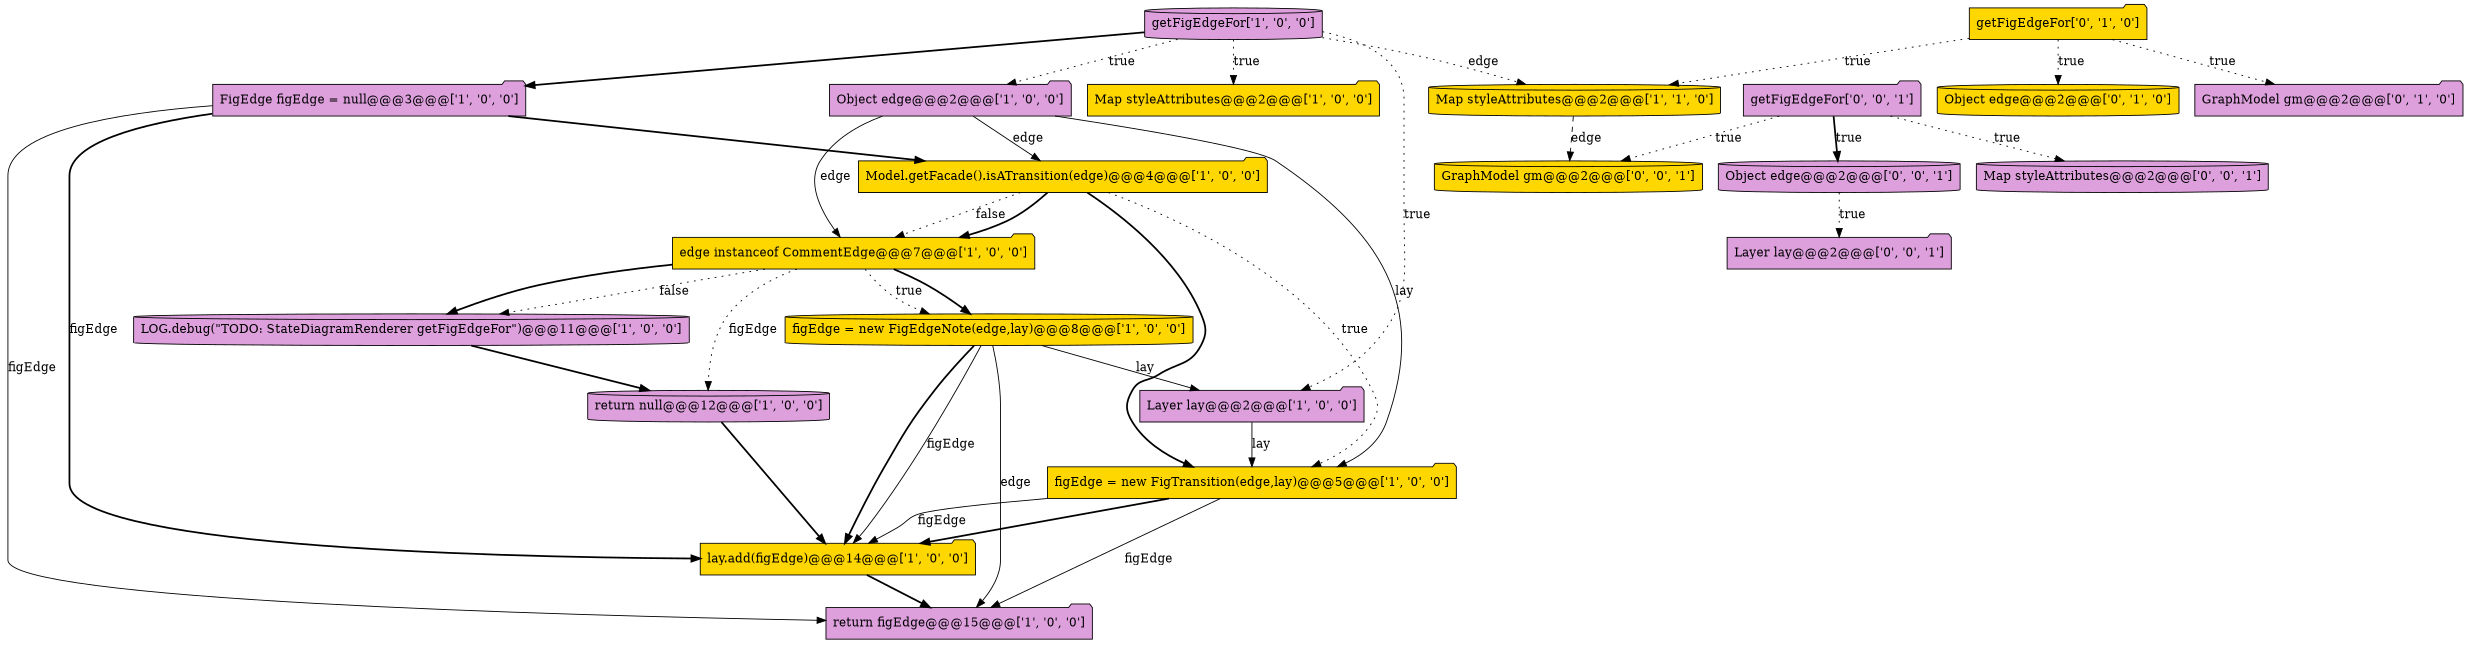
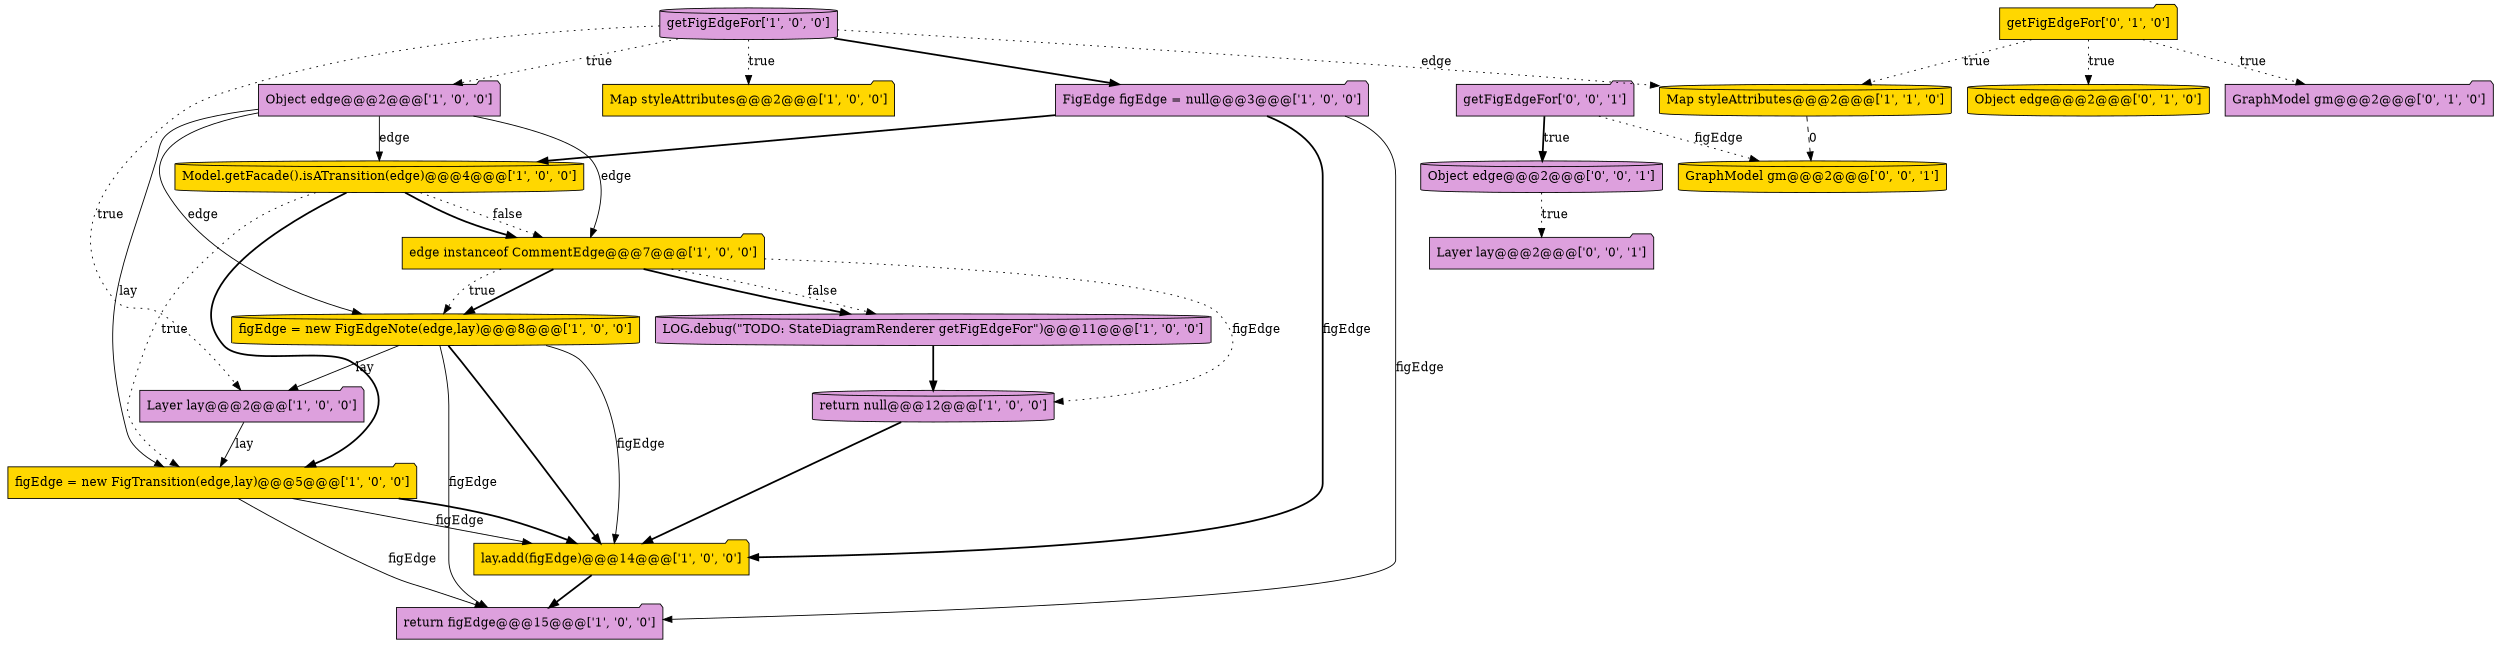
(1586, 138) -> (1813, 138)
(1729, 138) -> (1719, 138)
(1063, 177) -> (379, 177)
(2122, 177) -> none
none -> (192, 224)
(1016, 483) -> (473, 483)
